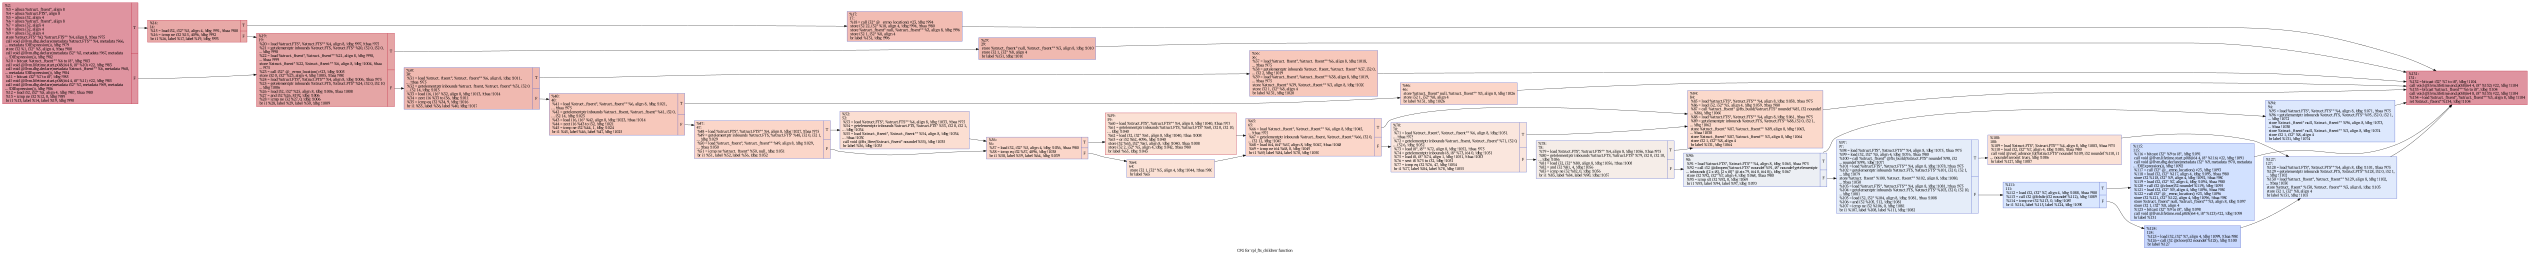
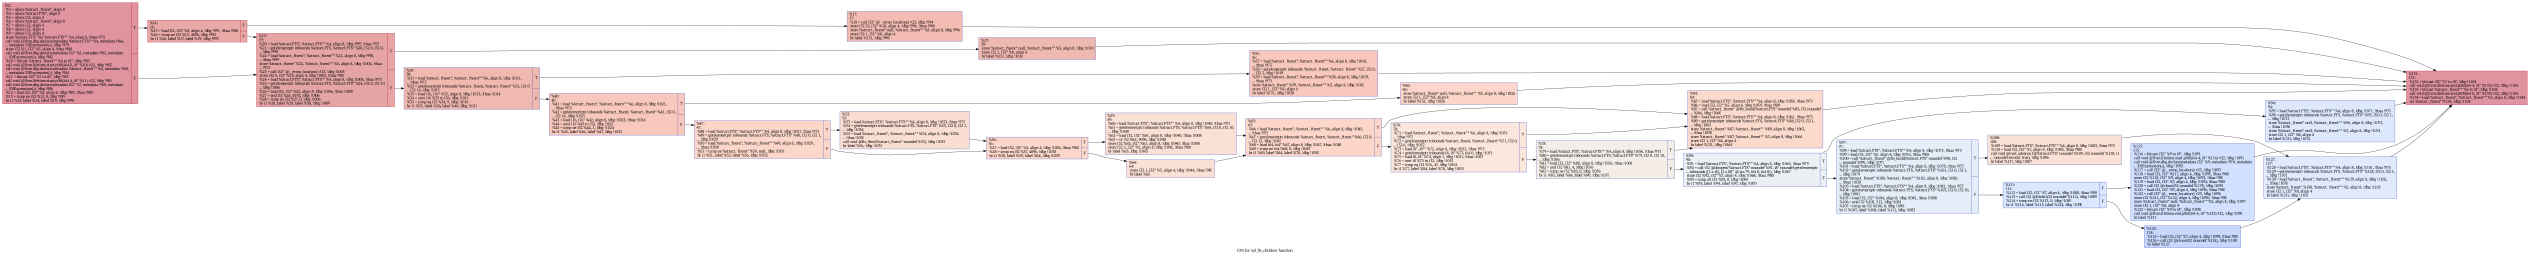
(1171, 134) -> (1171, 134)
